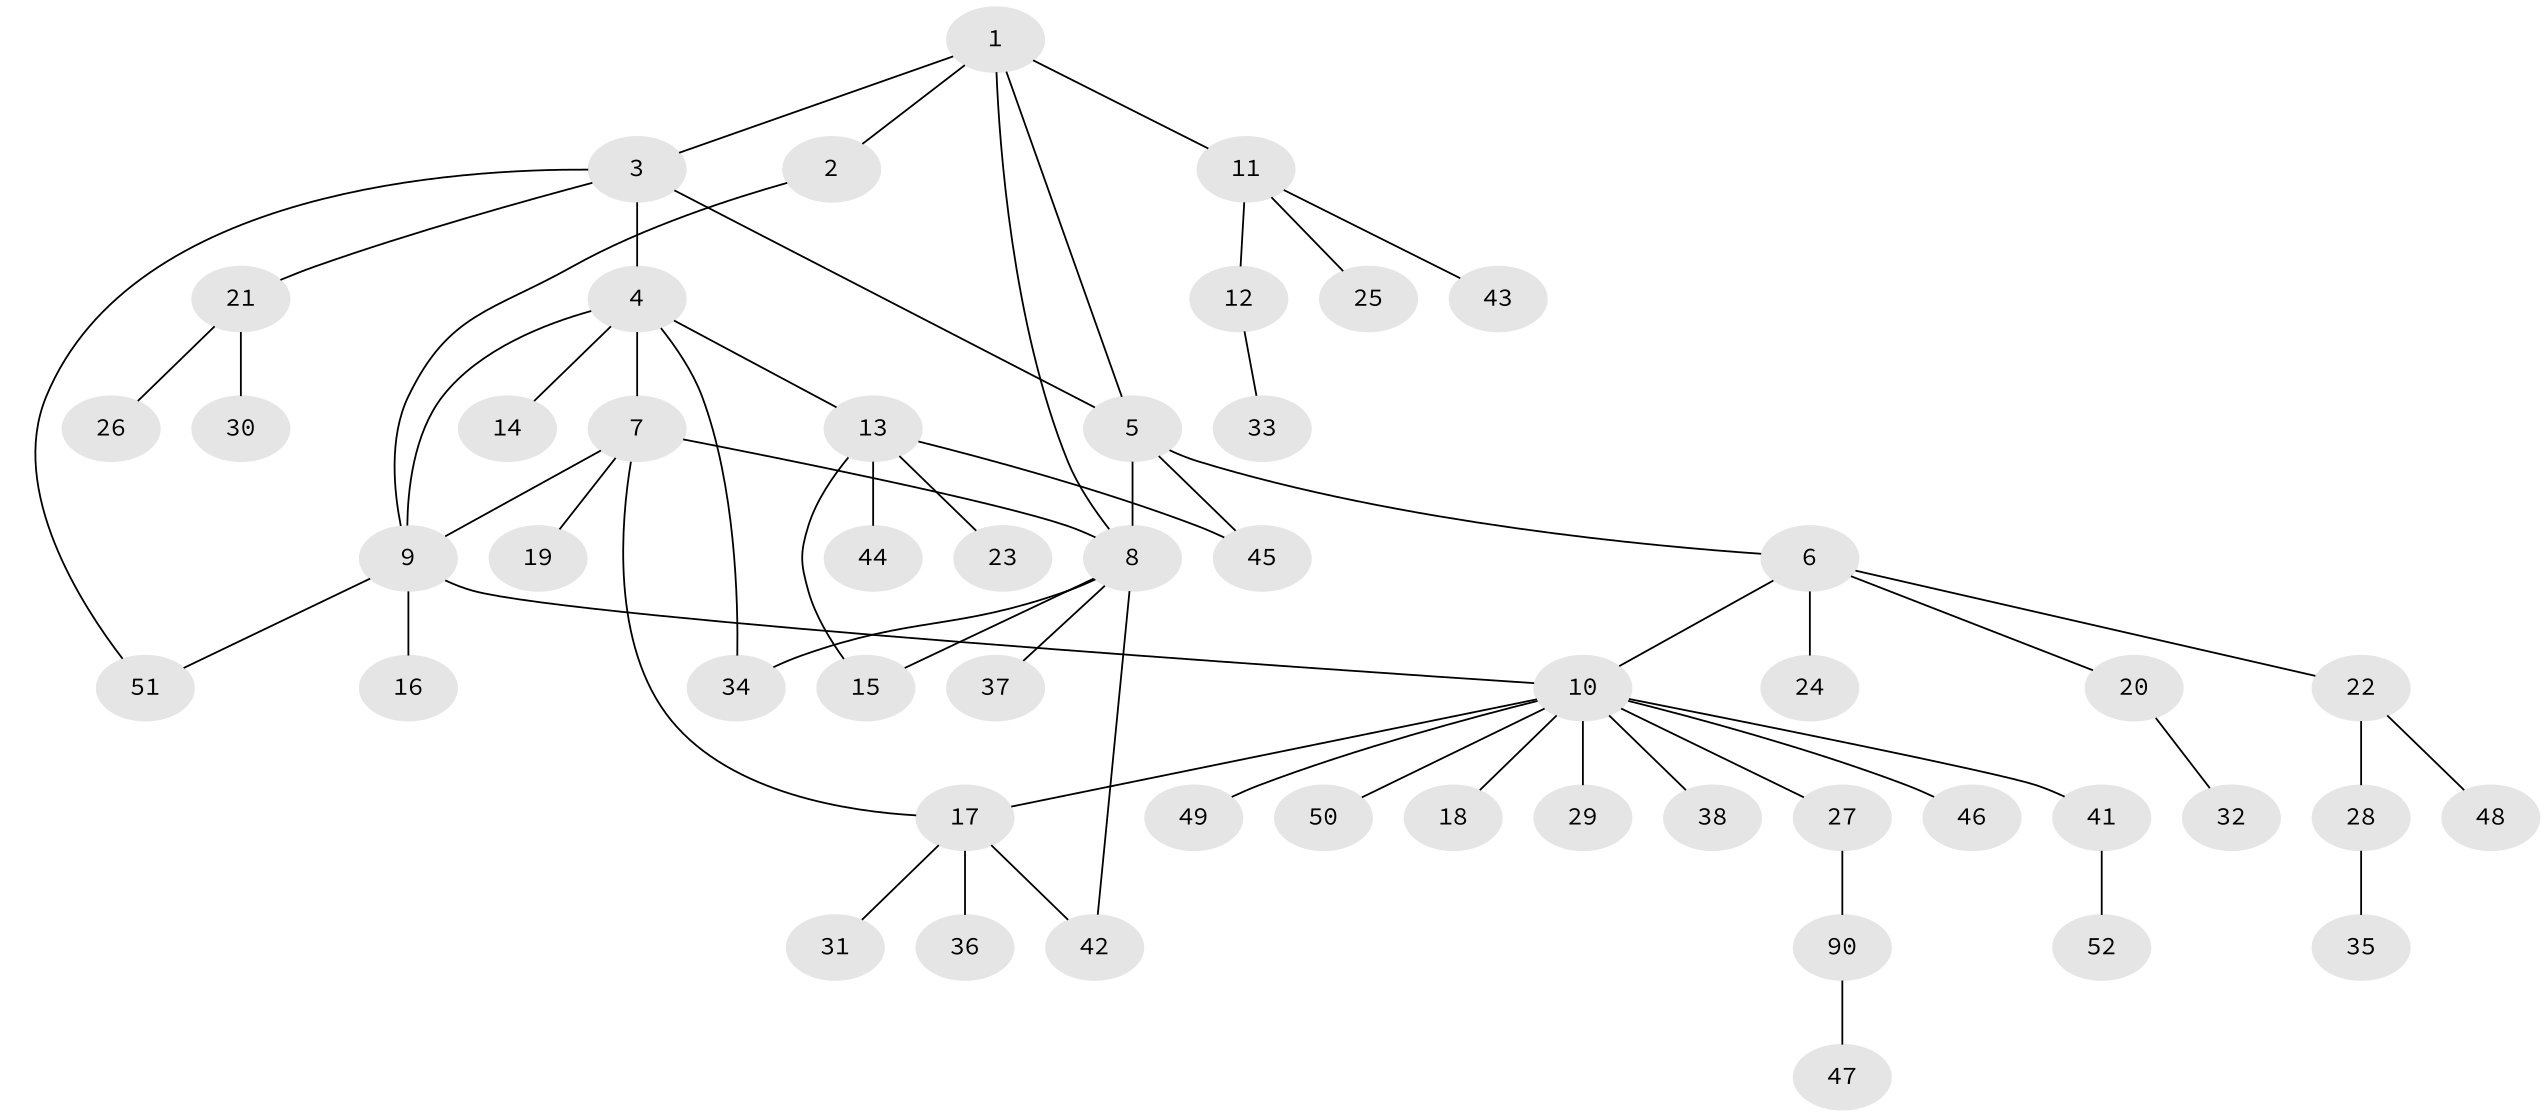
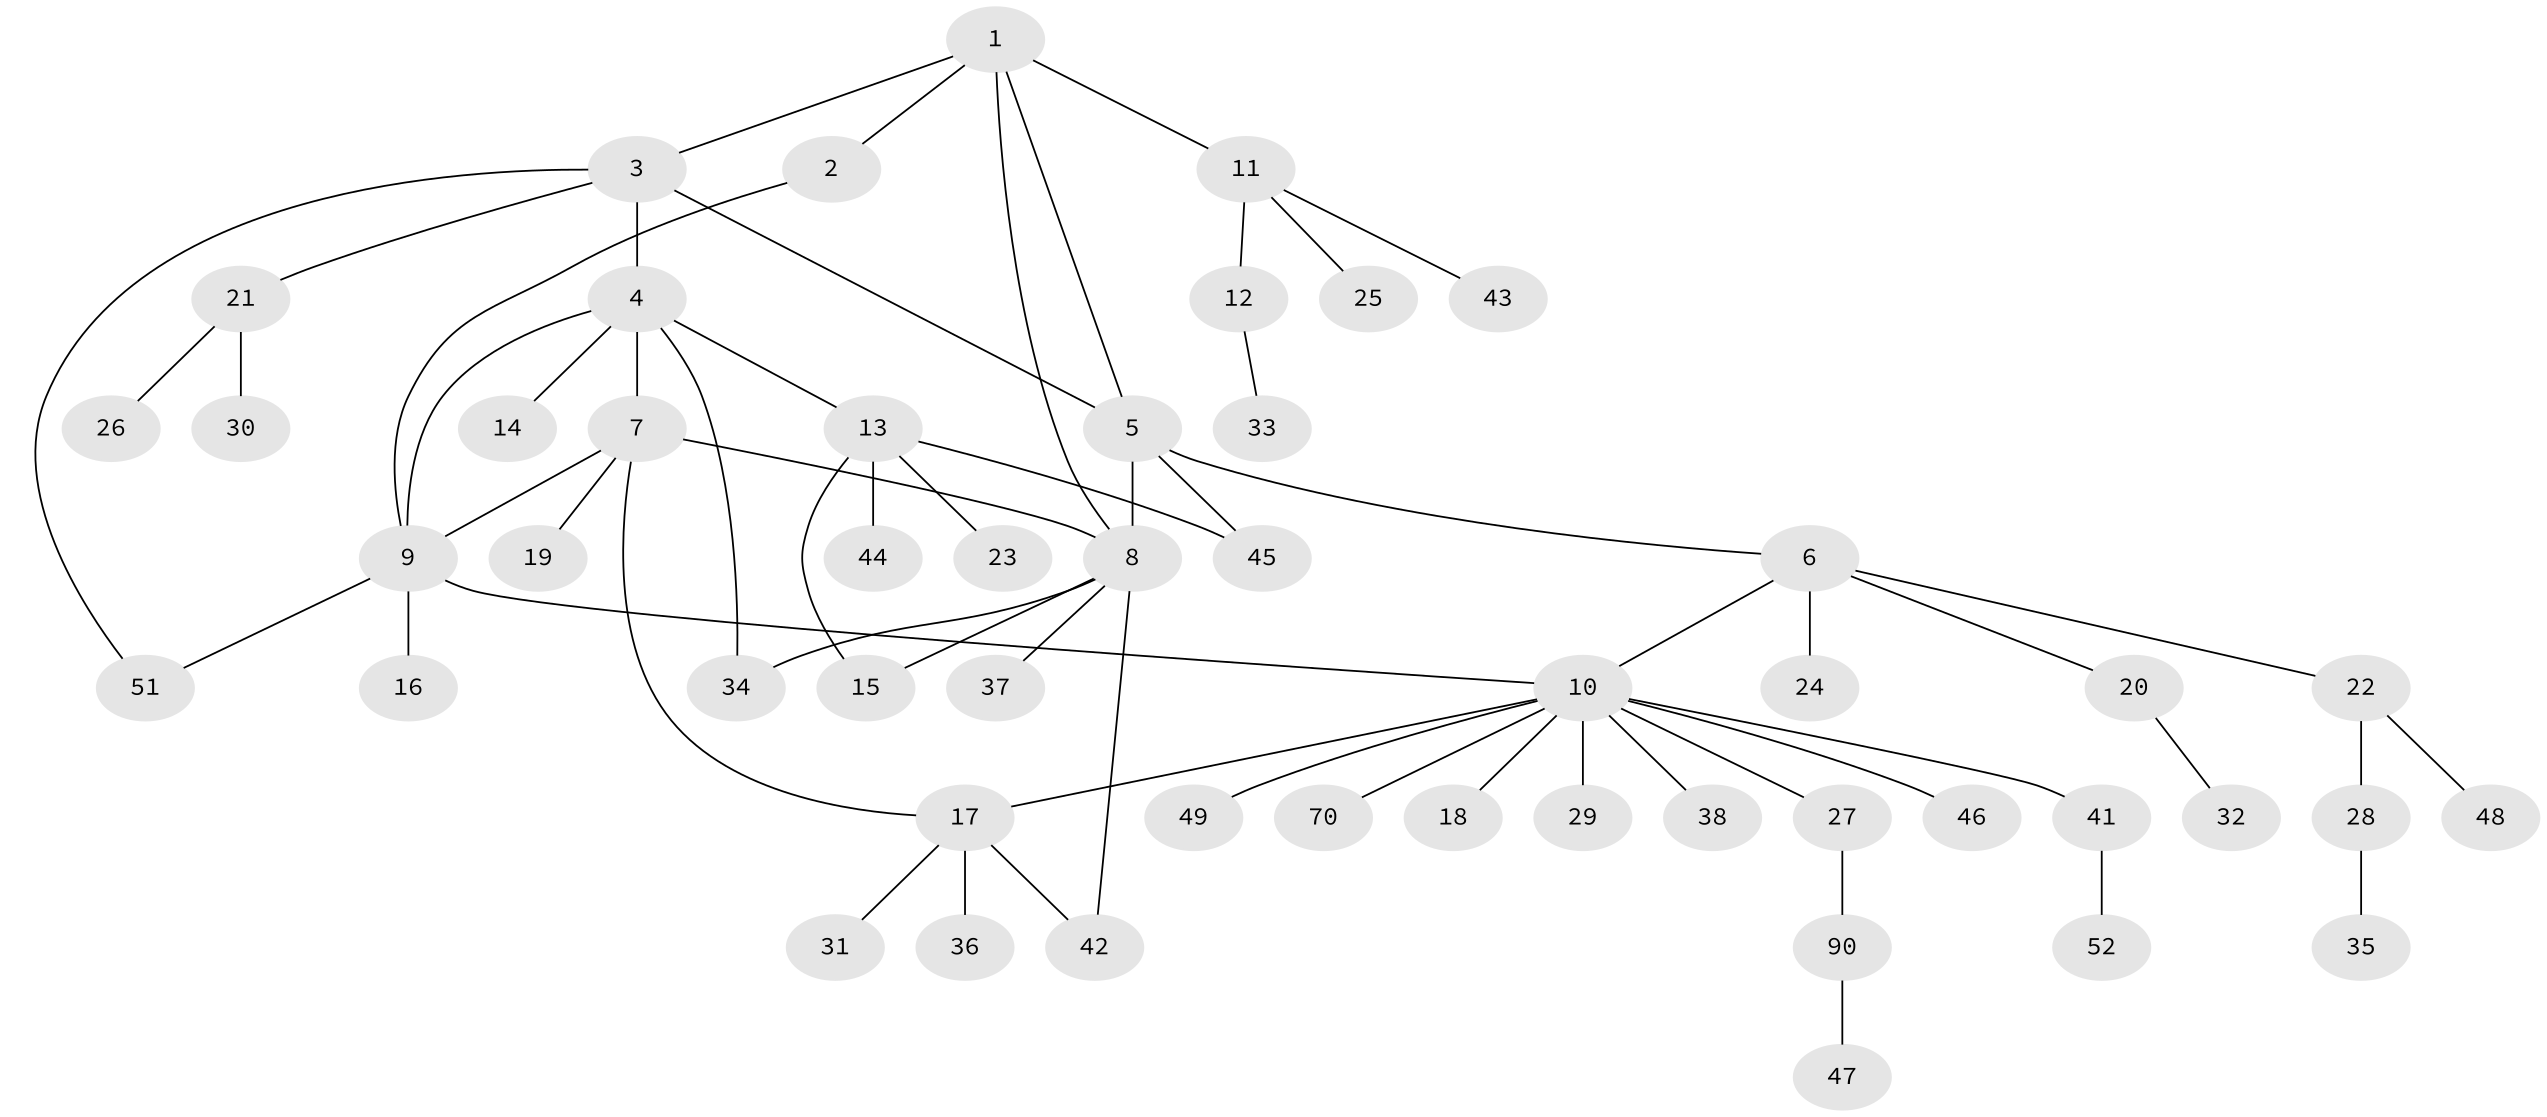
(1323, 818) -> (1323, 818)
